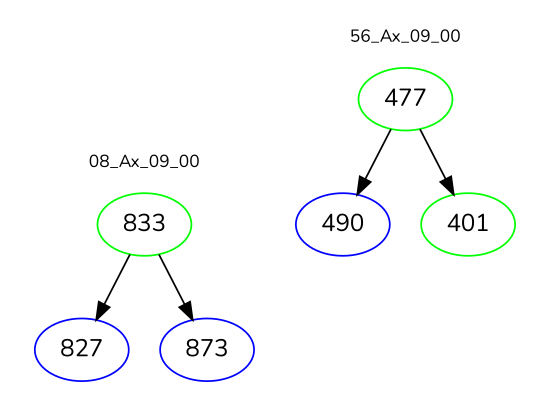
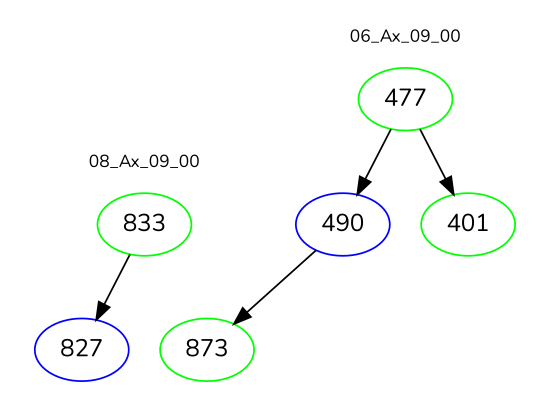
(405, 37) -> (405, 37)
(172, 279) -> (281, 281)
(207, 350) -> (207, 350)
